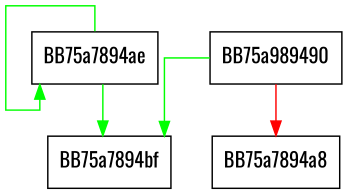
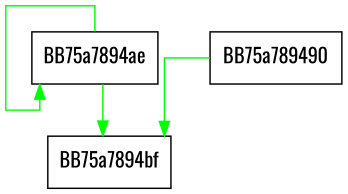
(276, 58) -> (276, 58)
(276, 162) -> none
